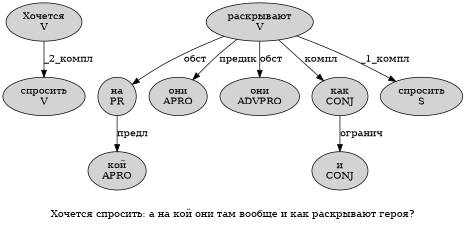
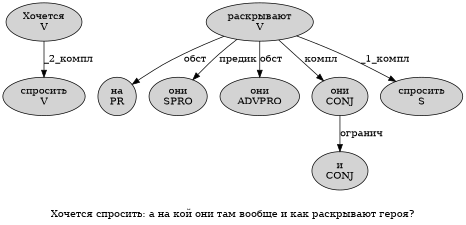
(178, 96) -> (178, 96)
(340, 96) -> (340, 96)
(117, 171) -> none
